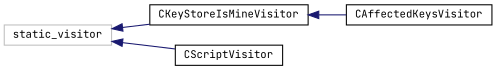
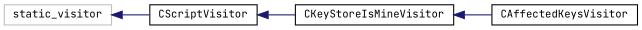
(136, 26) -> (282, 15)
